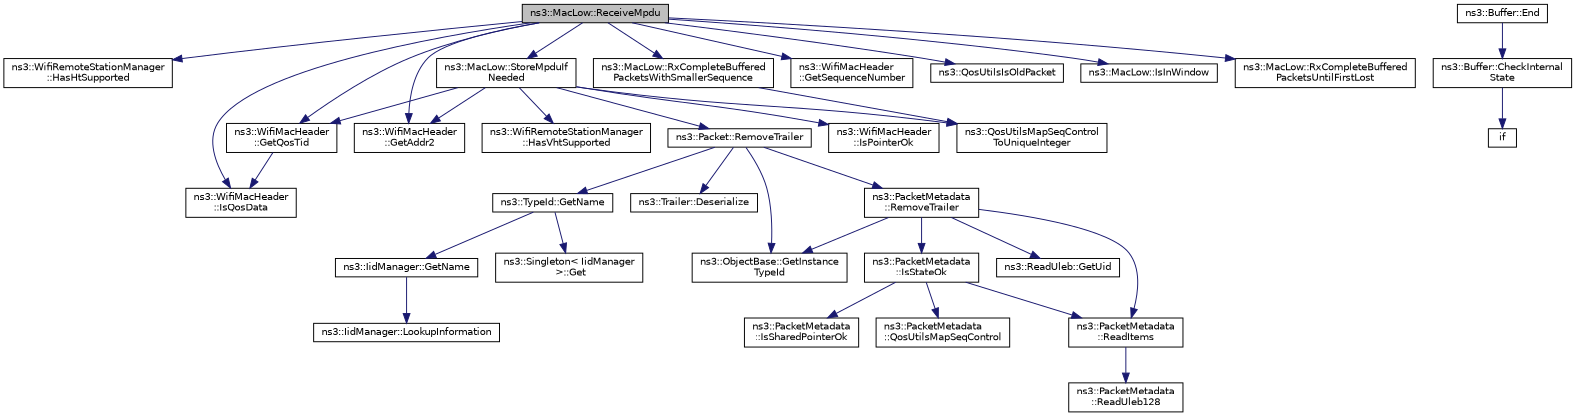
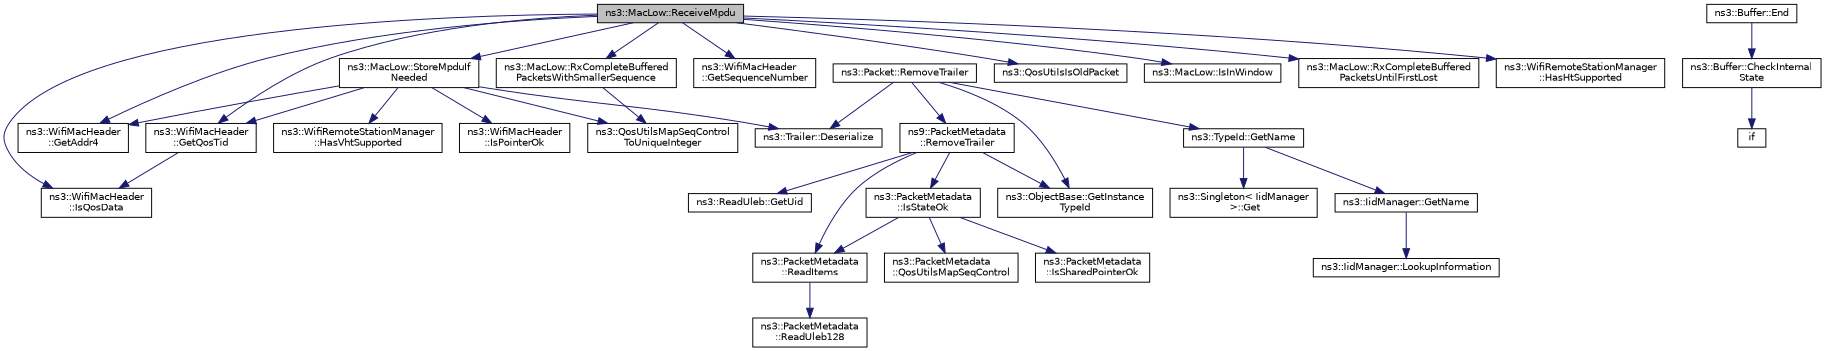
(628, 107) -> (610, 104)
(409, 138) -> (73, 138)
(922, 203) -> (957, 138)
